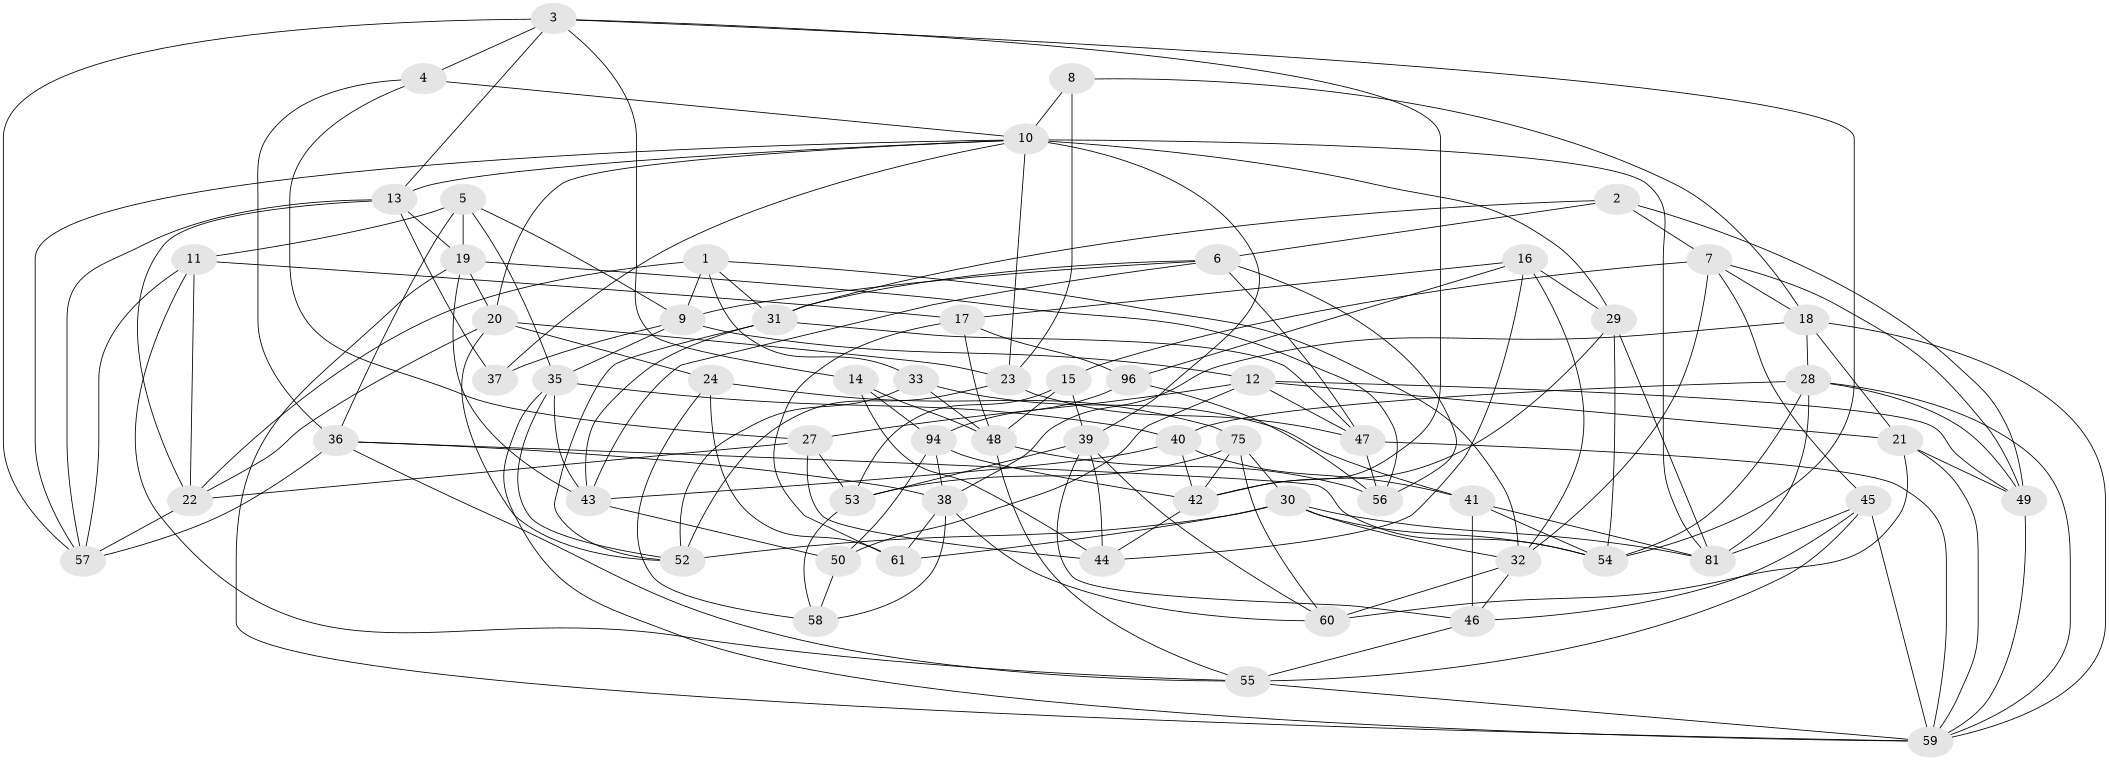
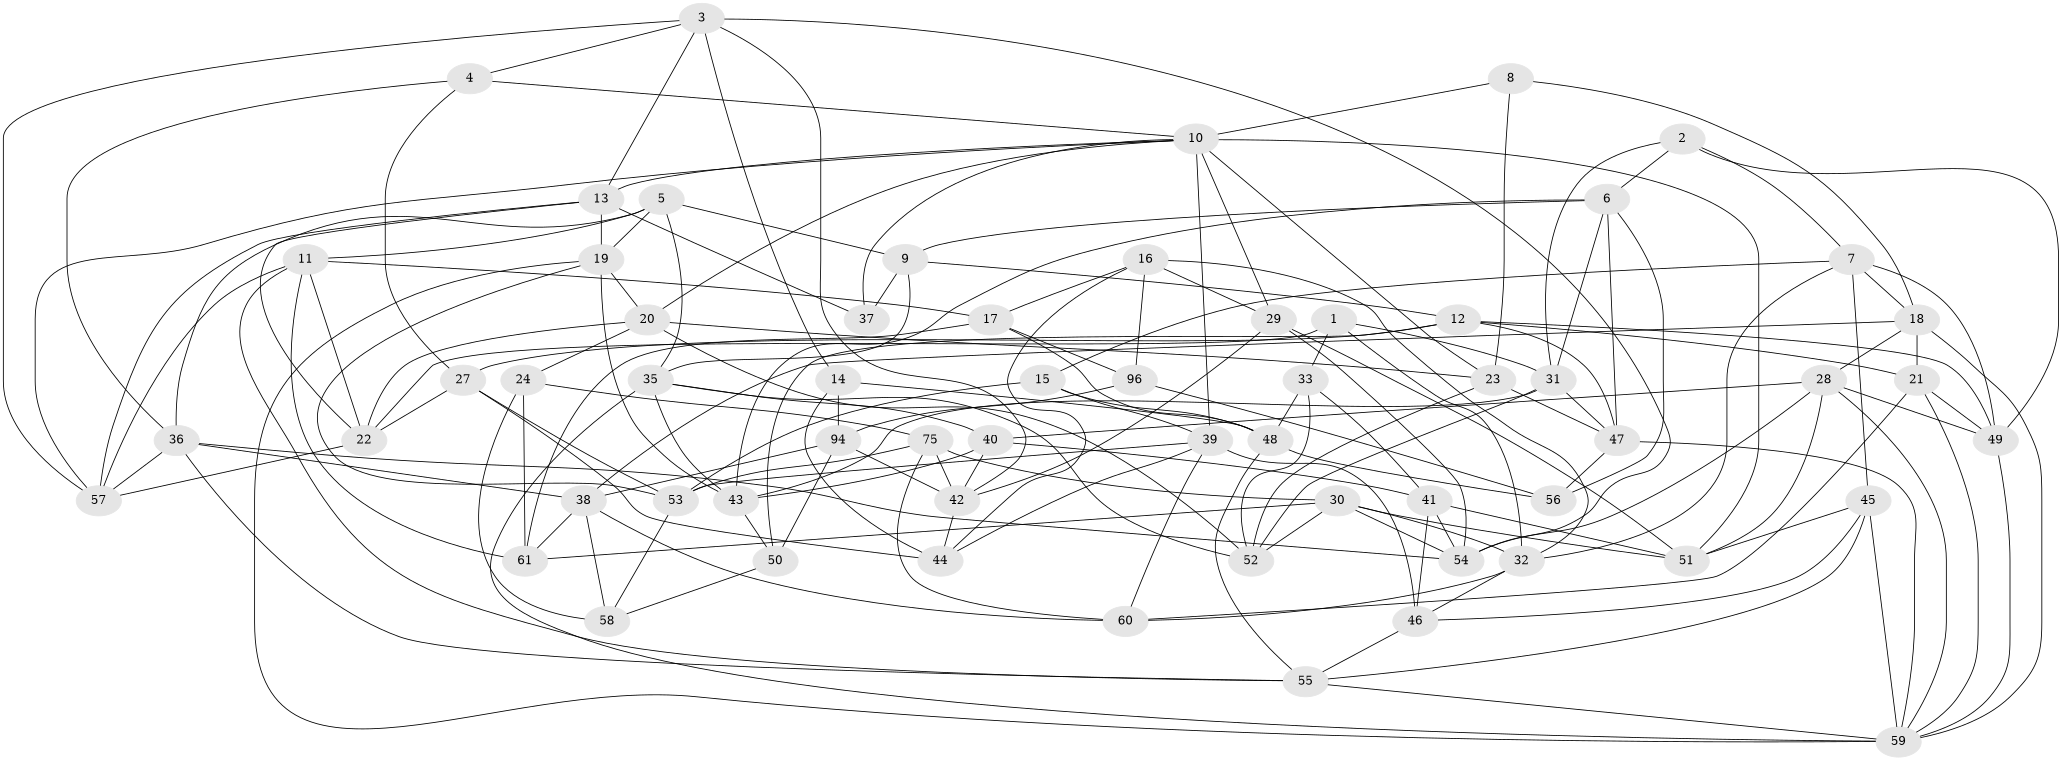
(694, 290) -> none
(985, 304) -> (328, 442)
none -> (325, 469)
(1713, 561) -> (1687, 561)
